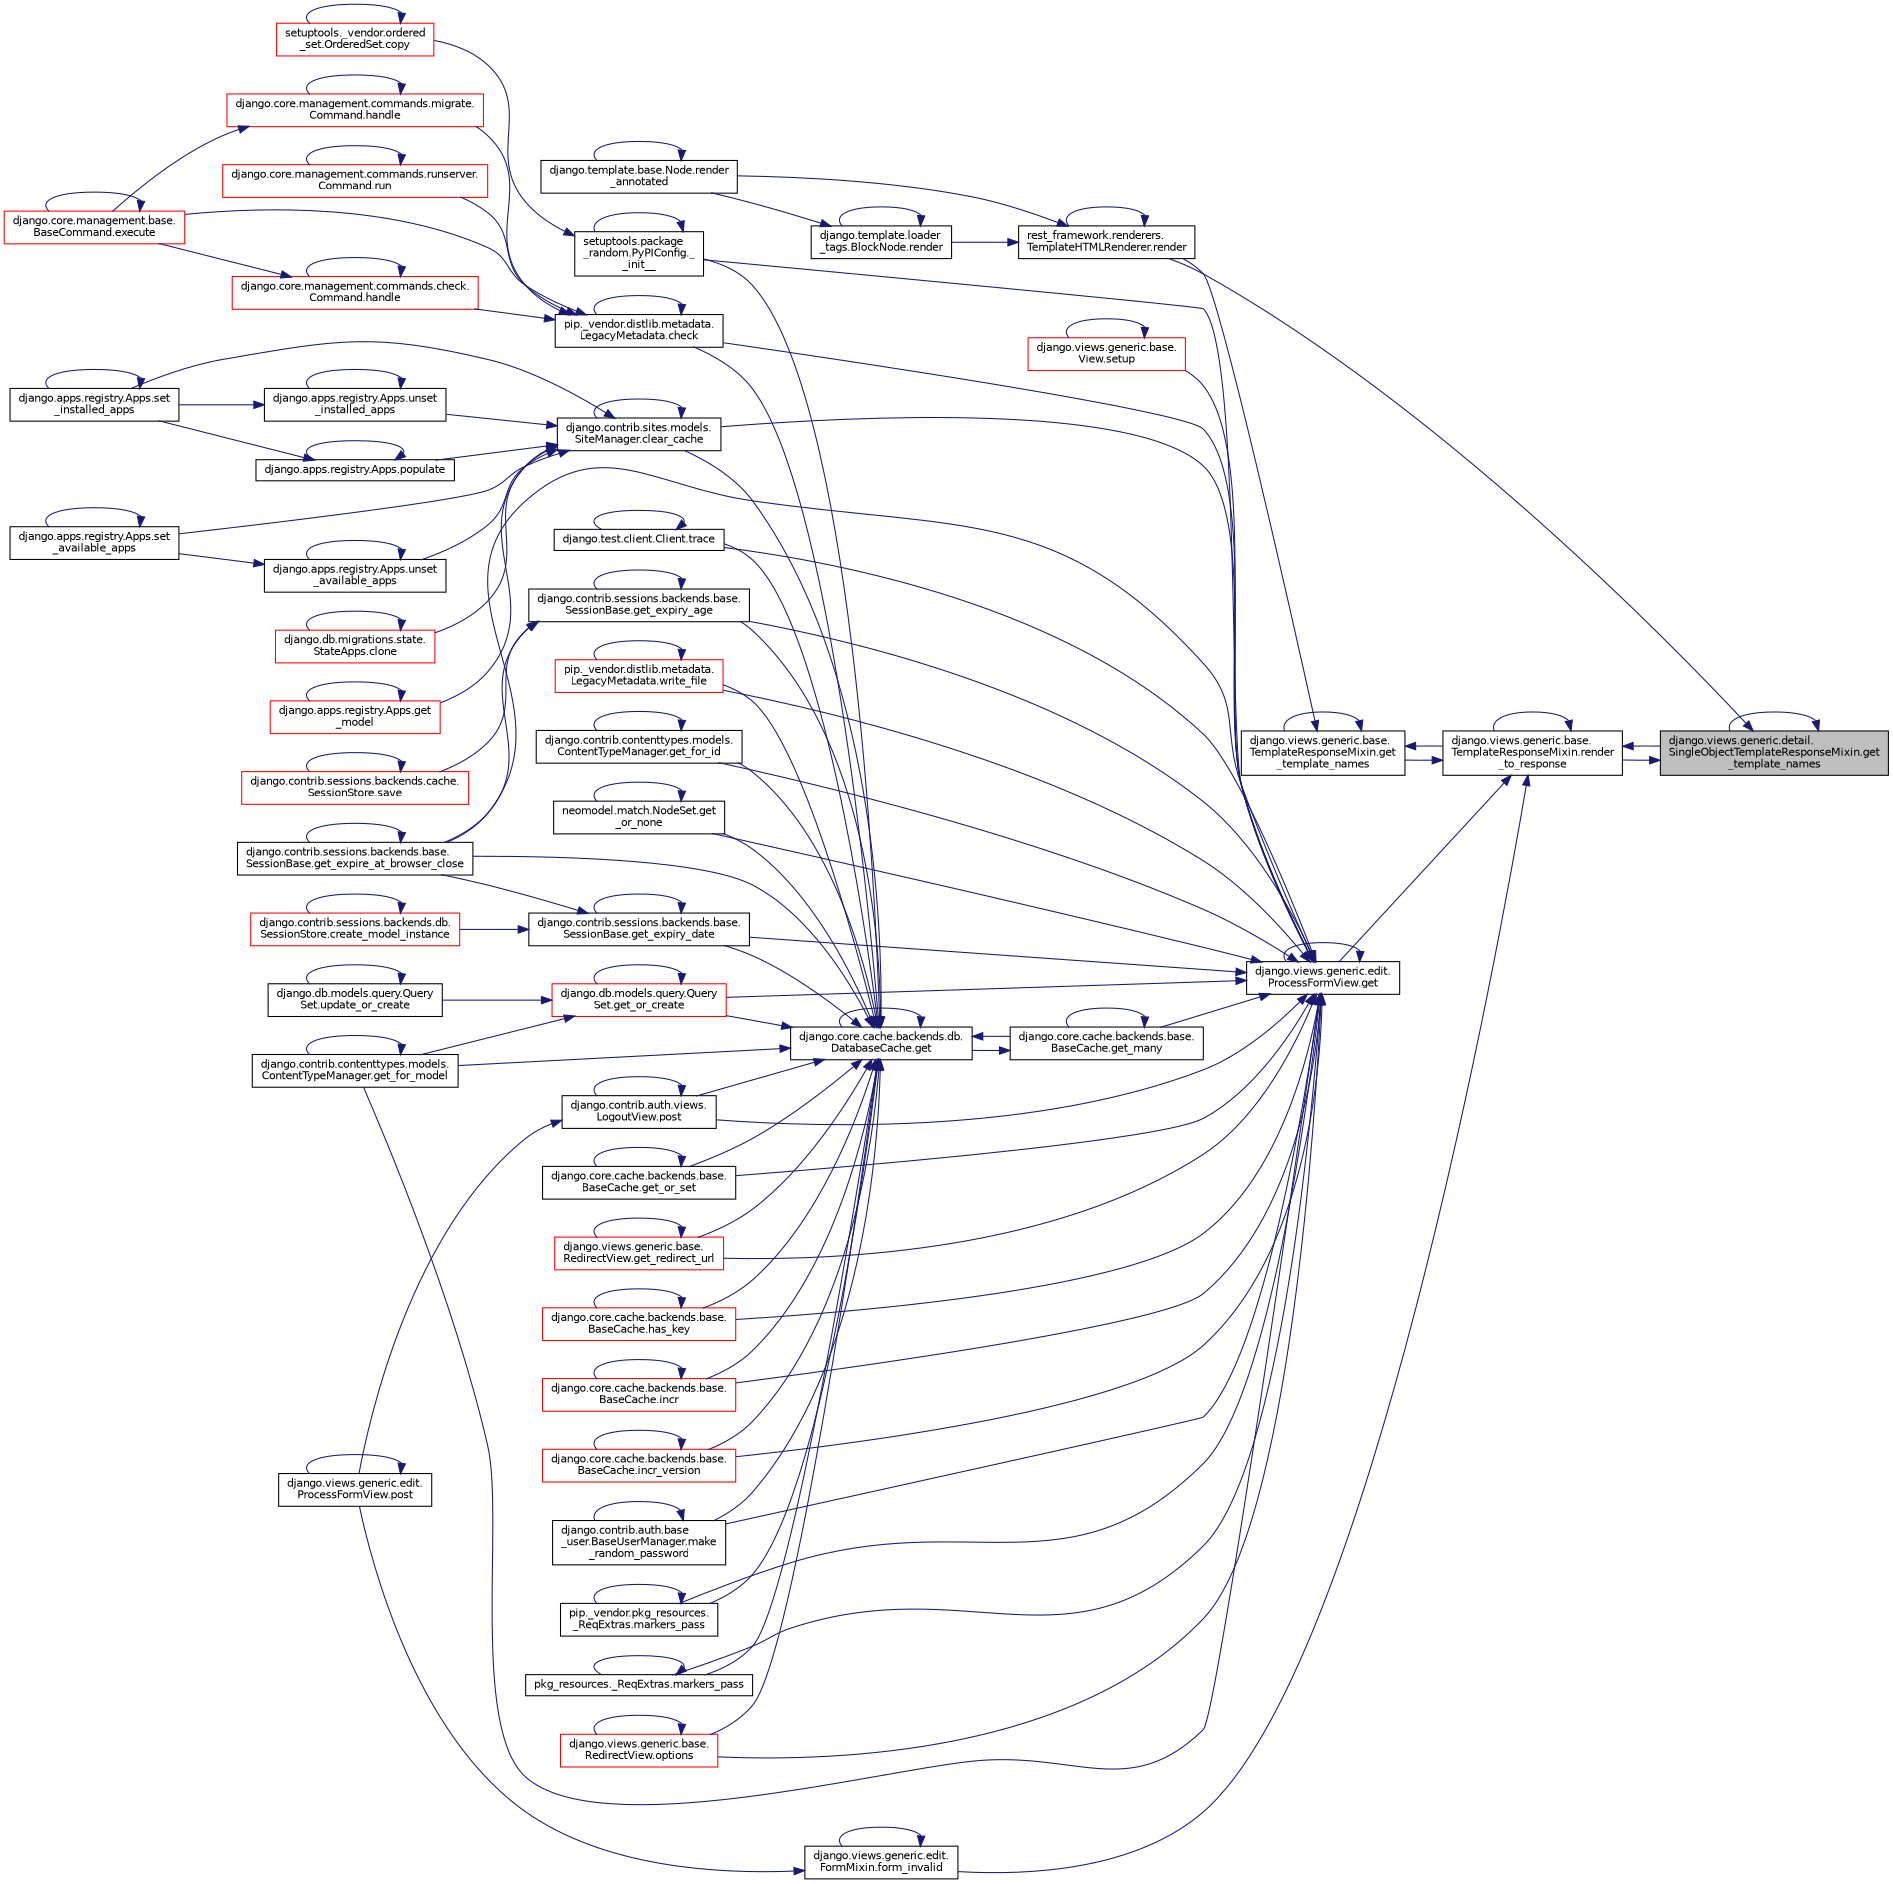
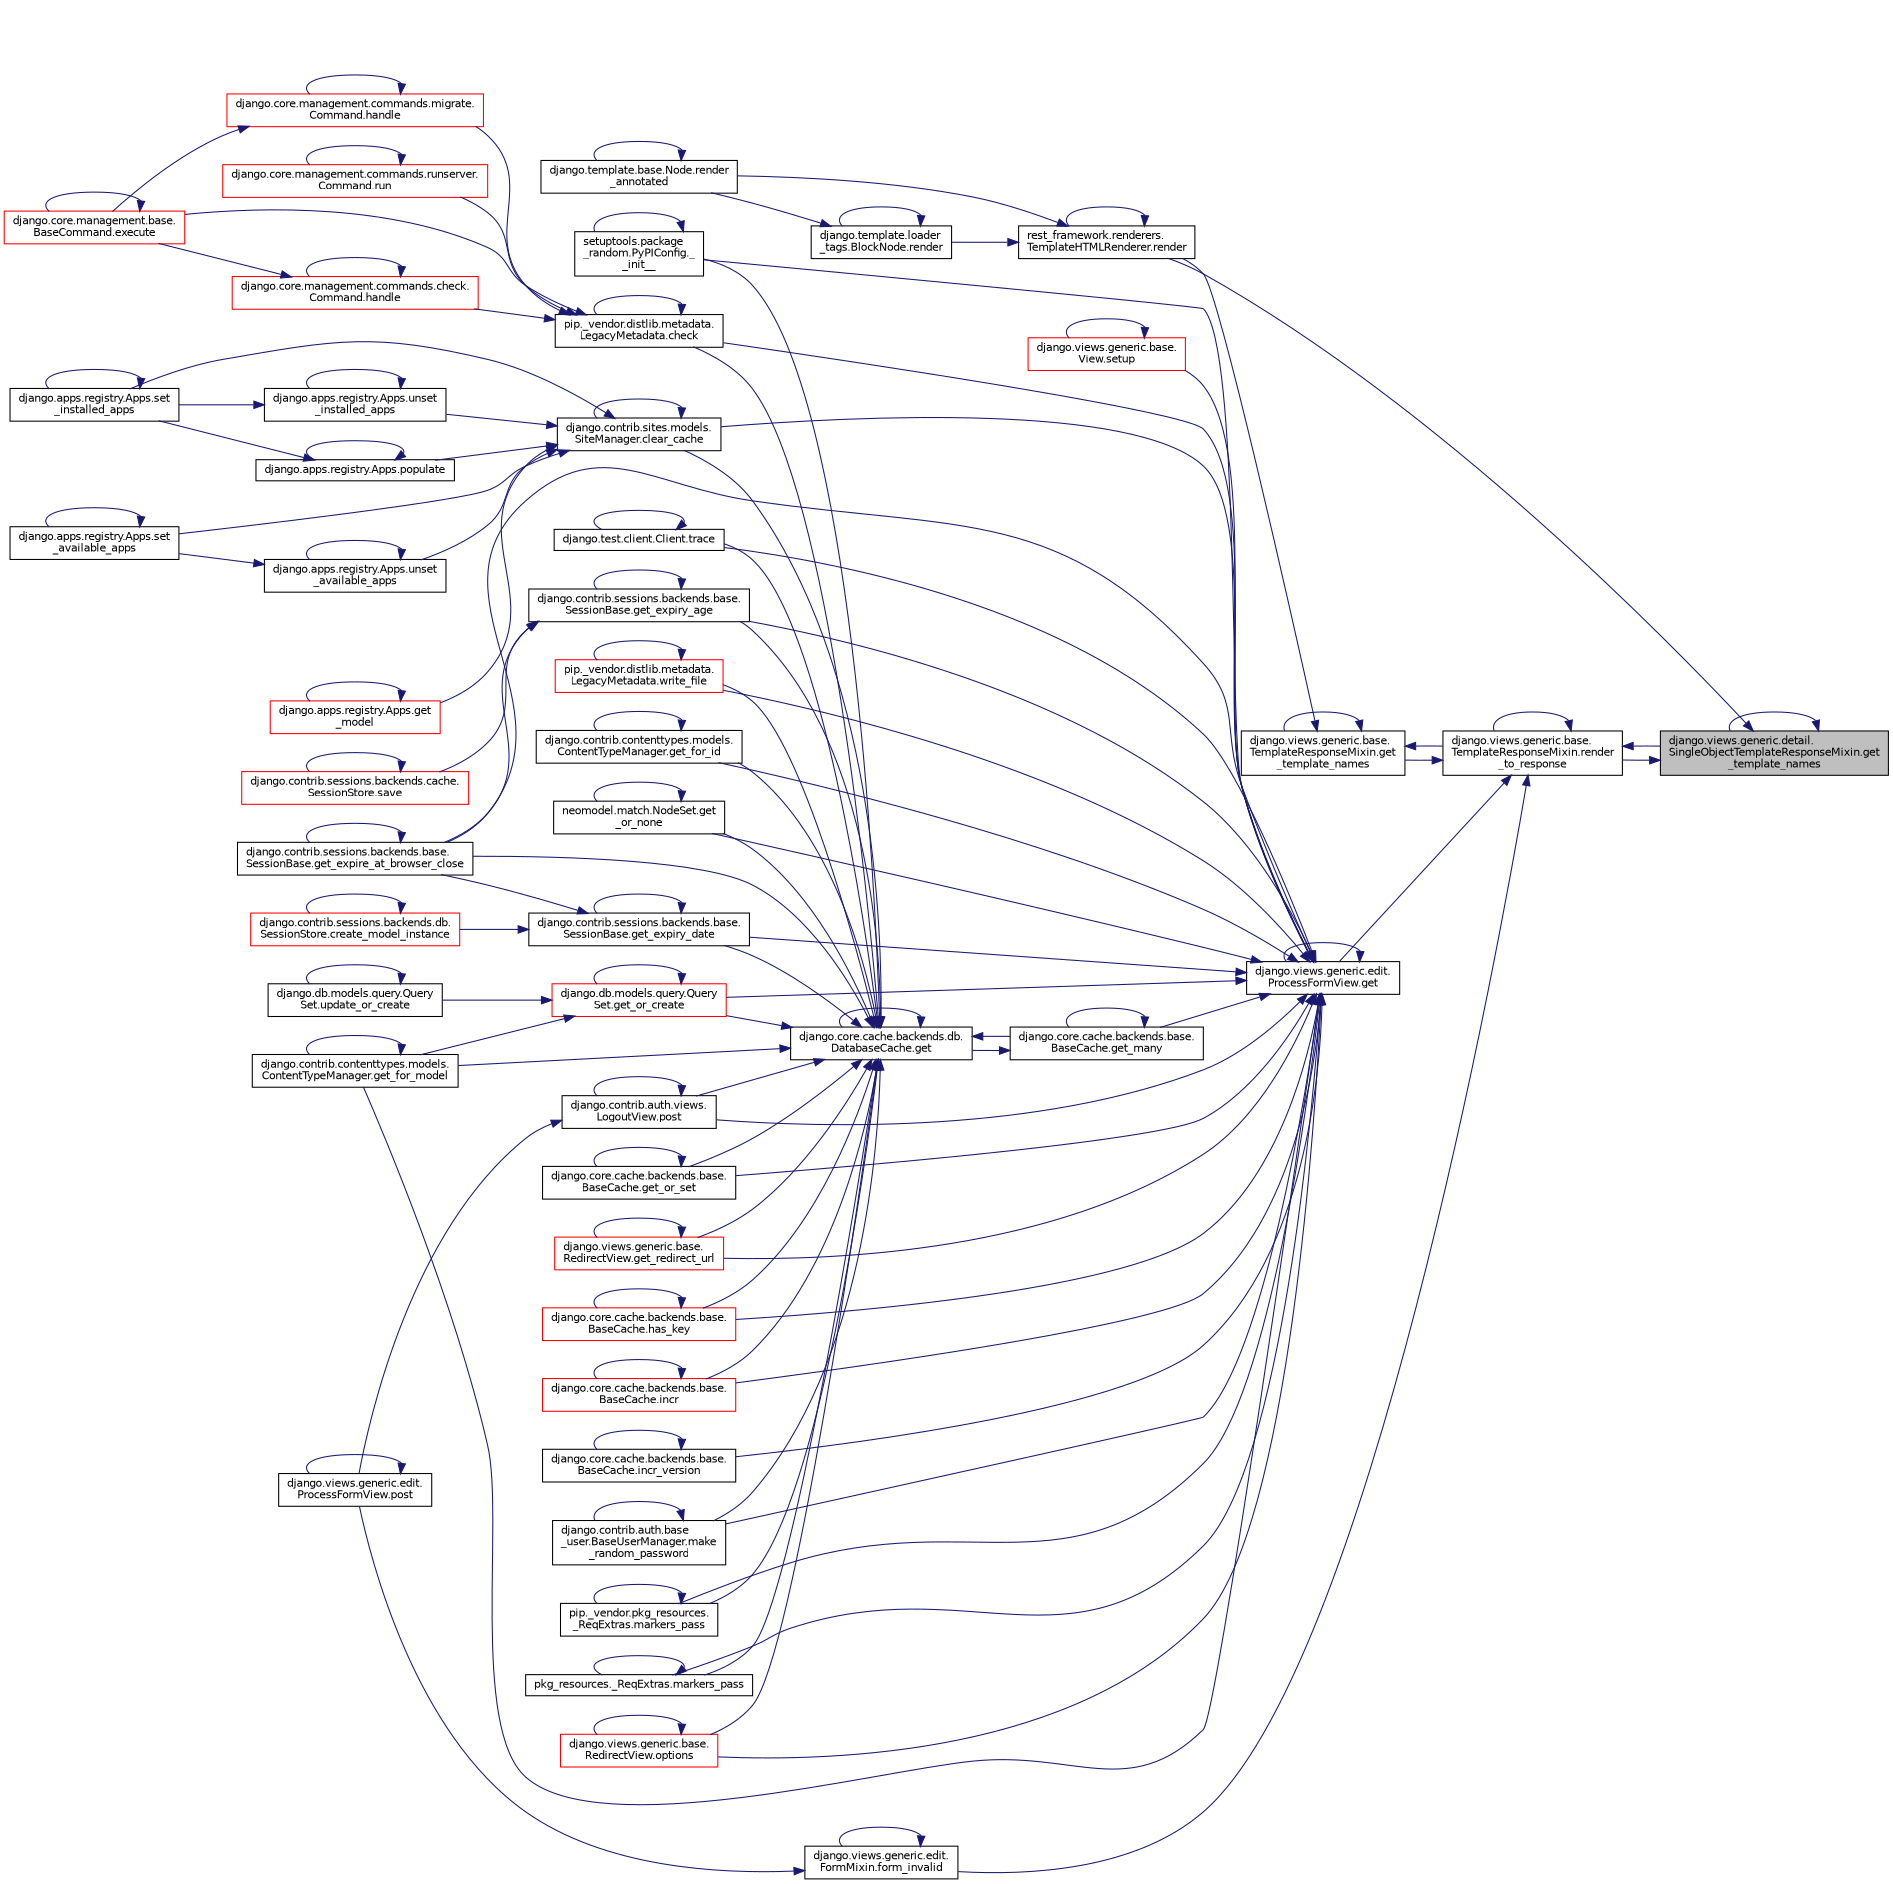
(355, 40) -> none
(355, 647) -> none
(835, 1281) -> none
(639, 1466) -> (639, 1466)
